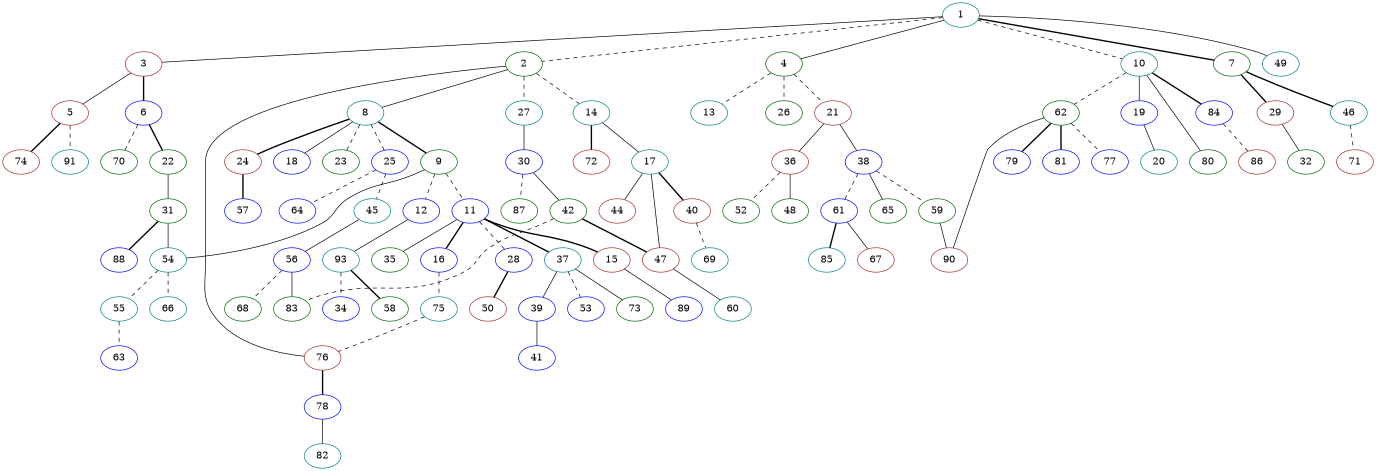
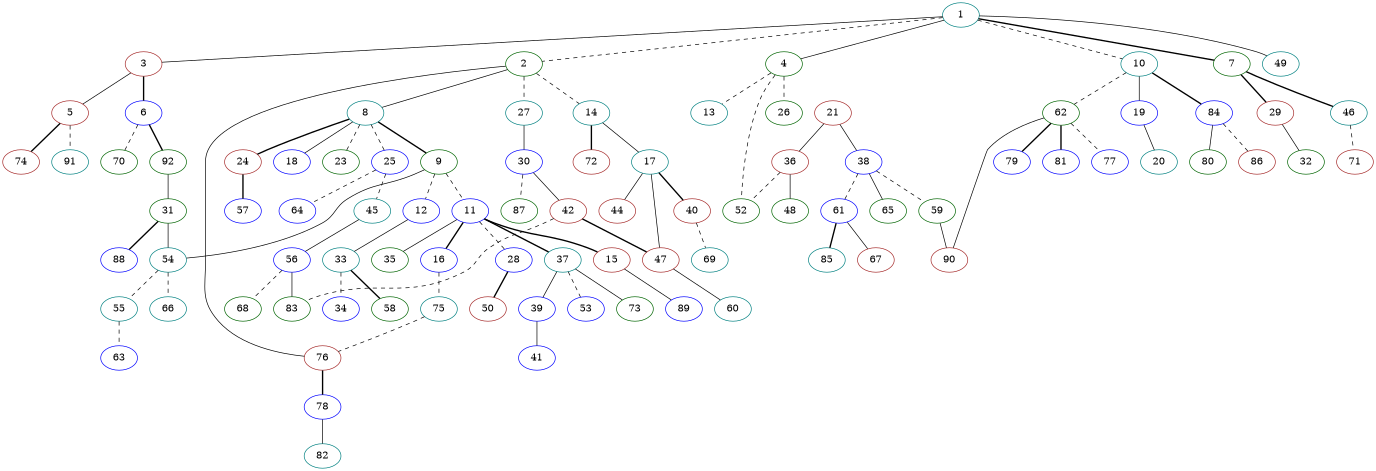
(808, 88) -> (750, 134)
(1174, 113) -> (1211, 137)
(168, 162) -> (168, 162)
(568, 211) -> (568, 211)
(341, 260) -> (341, 260)
